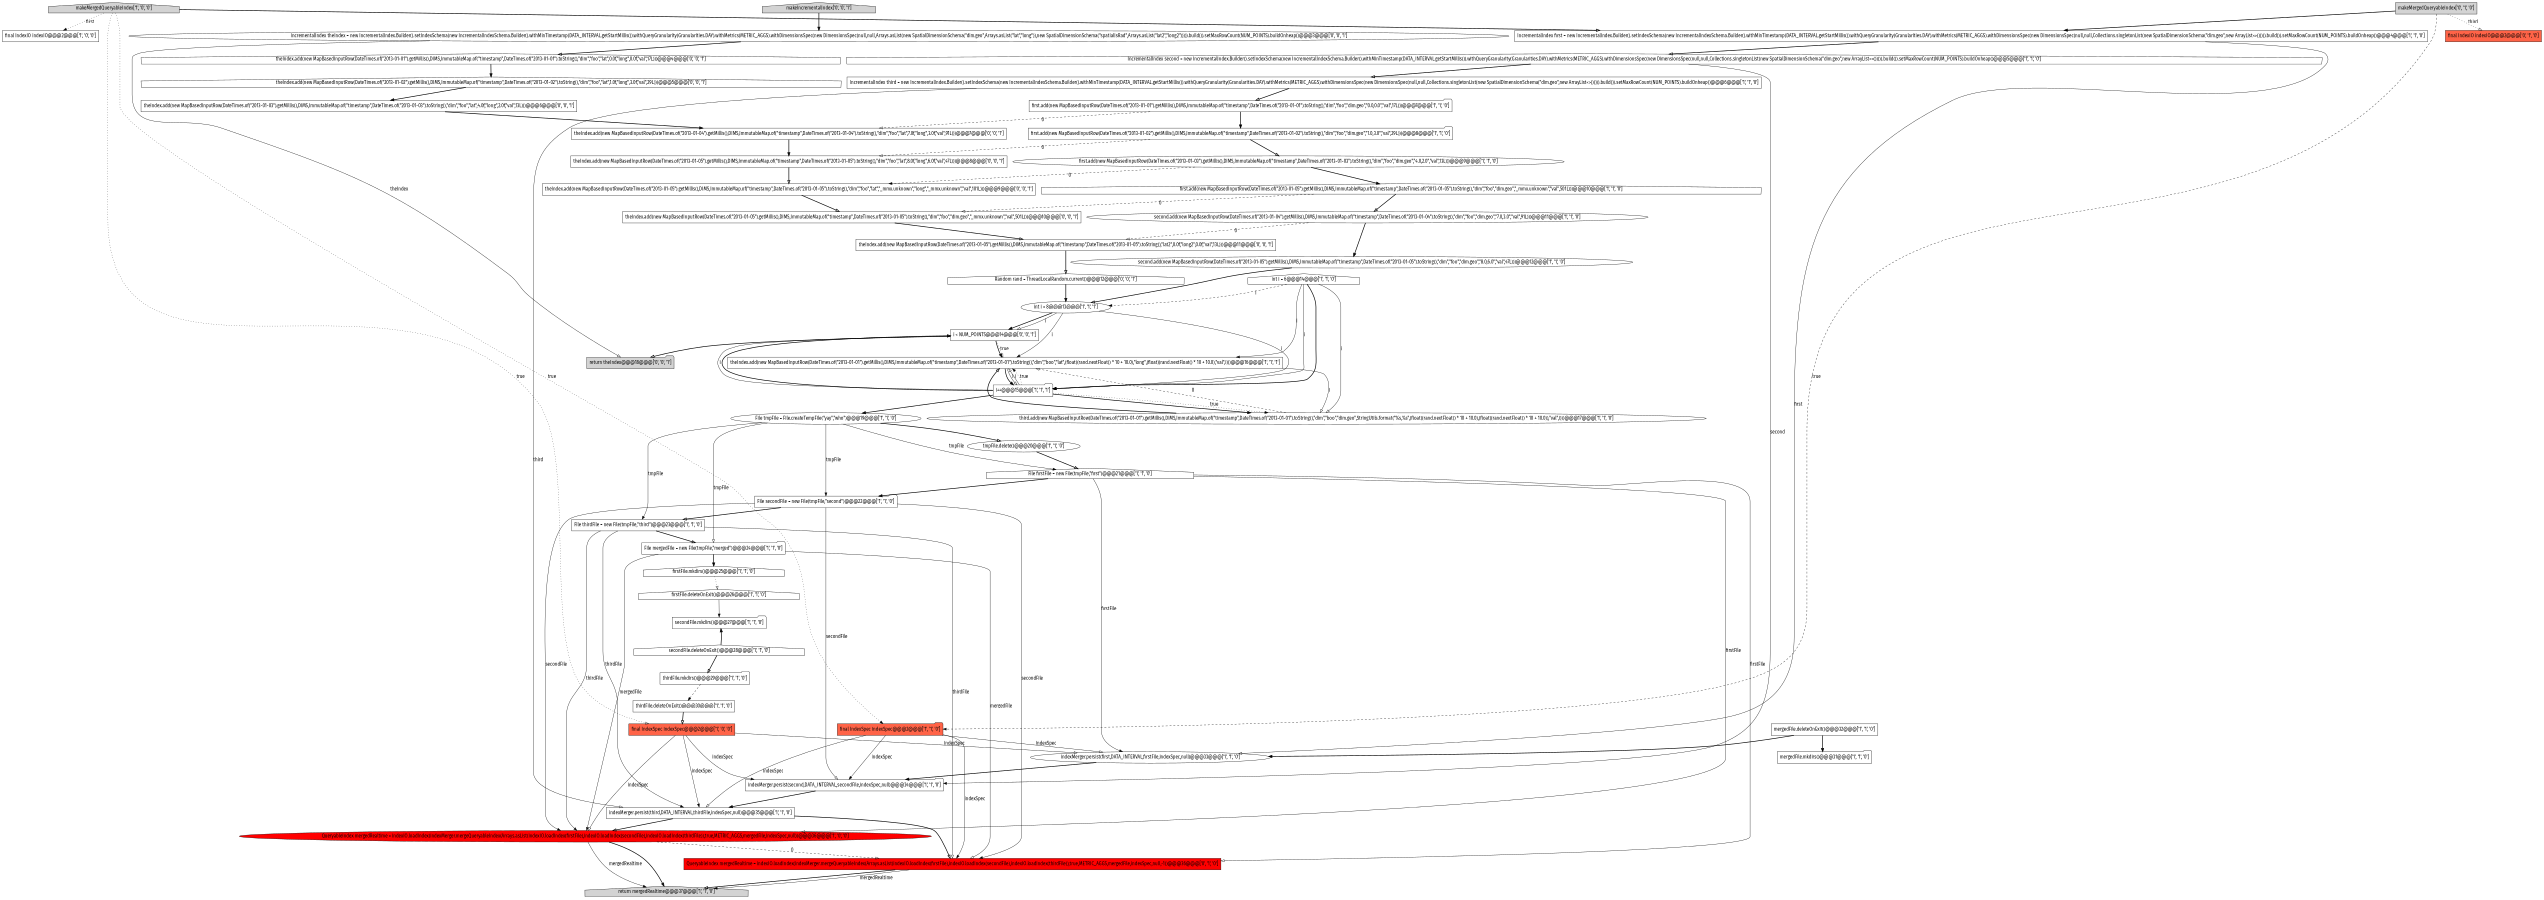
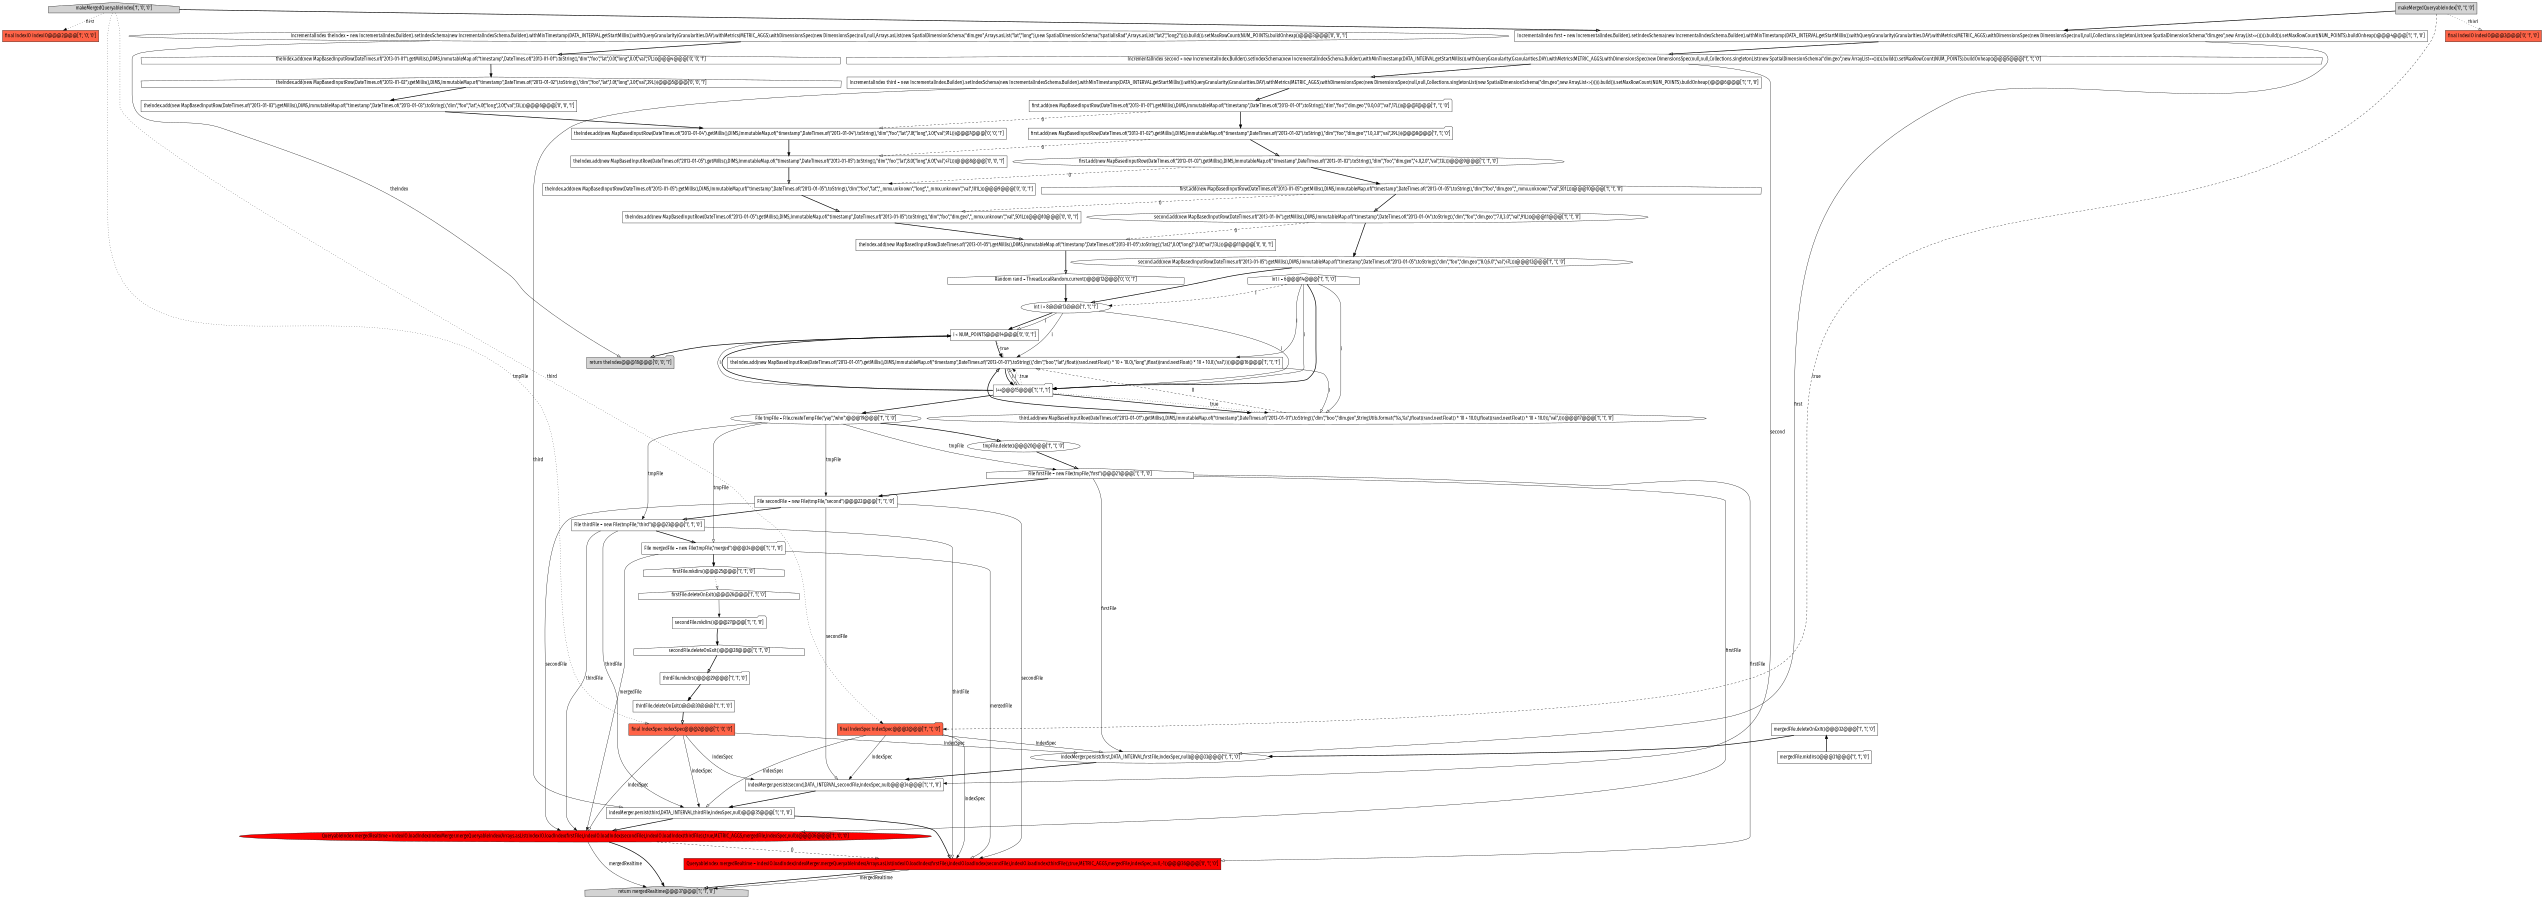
(819, 8) -> none
(51, 36) -> (51, 36)
(521, 377) -> (521, 377)
(552, 377) -> (552, 377)
(721, 638) -> (717, 635)
(695, 691) -> (695, 691)
(1822, 742) -> (1827, 745)
